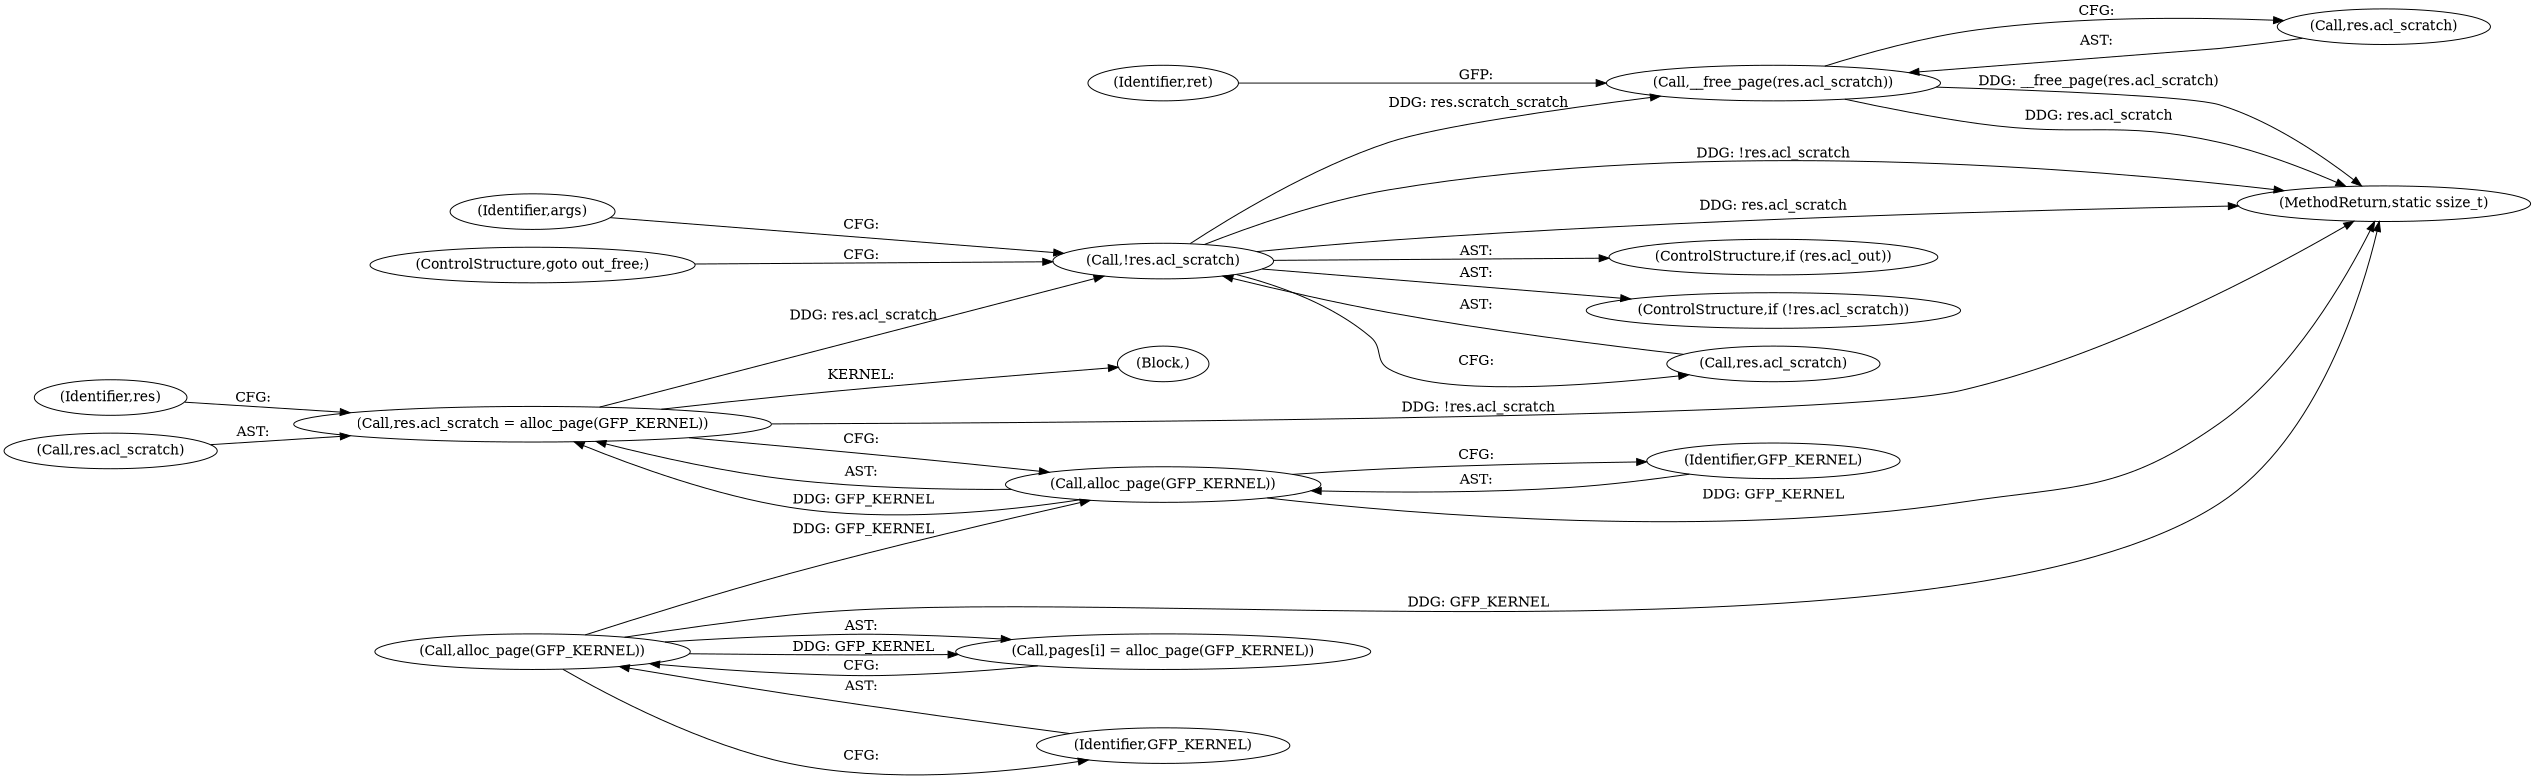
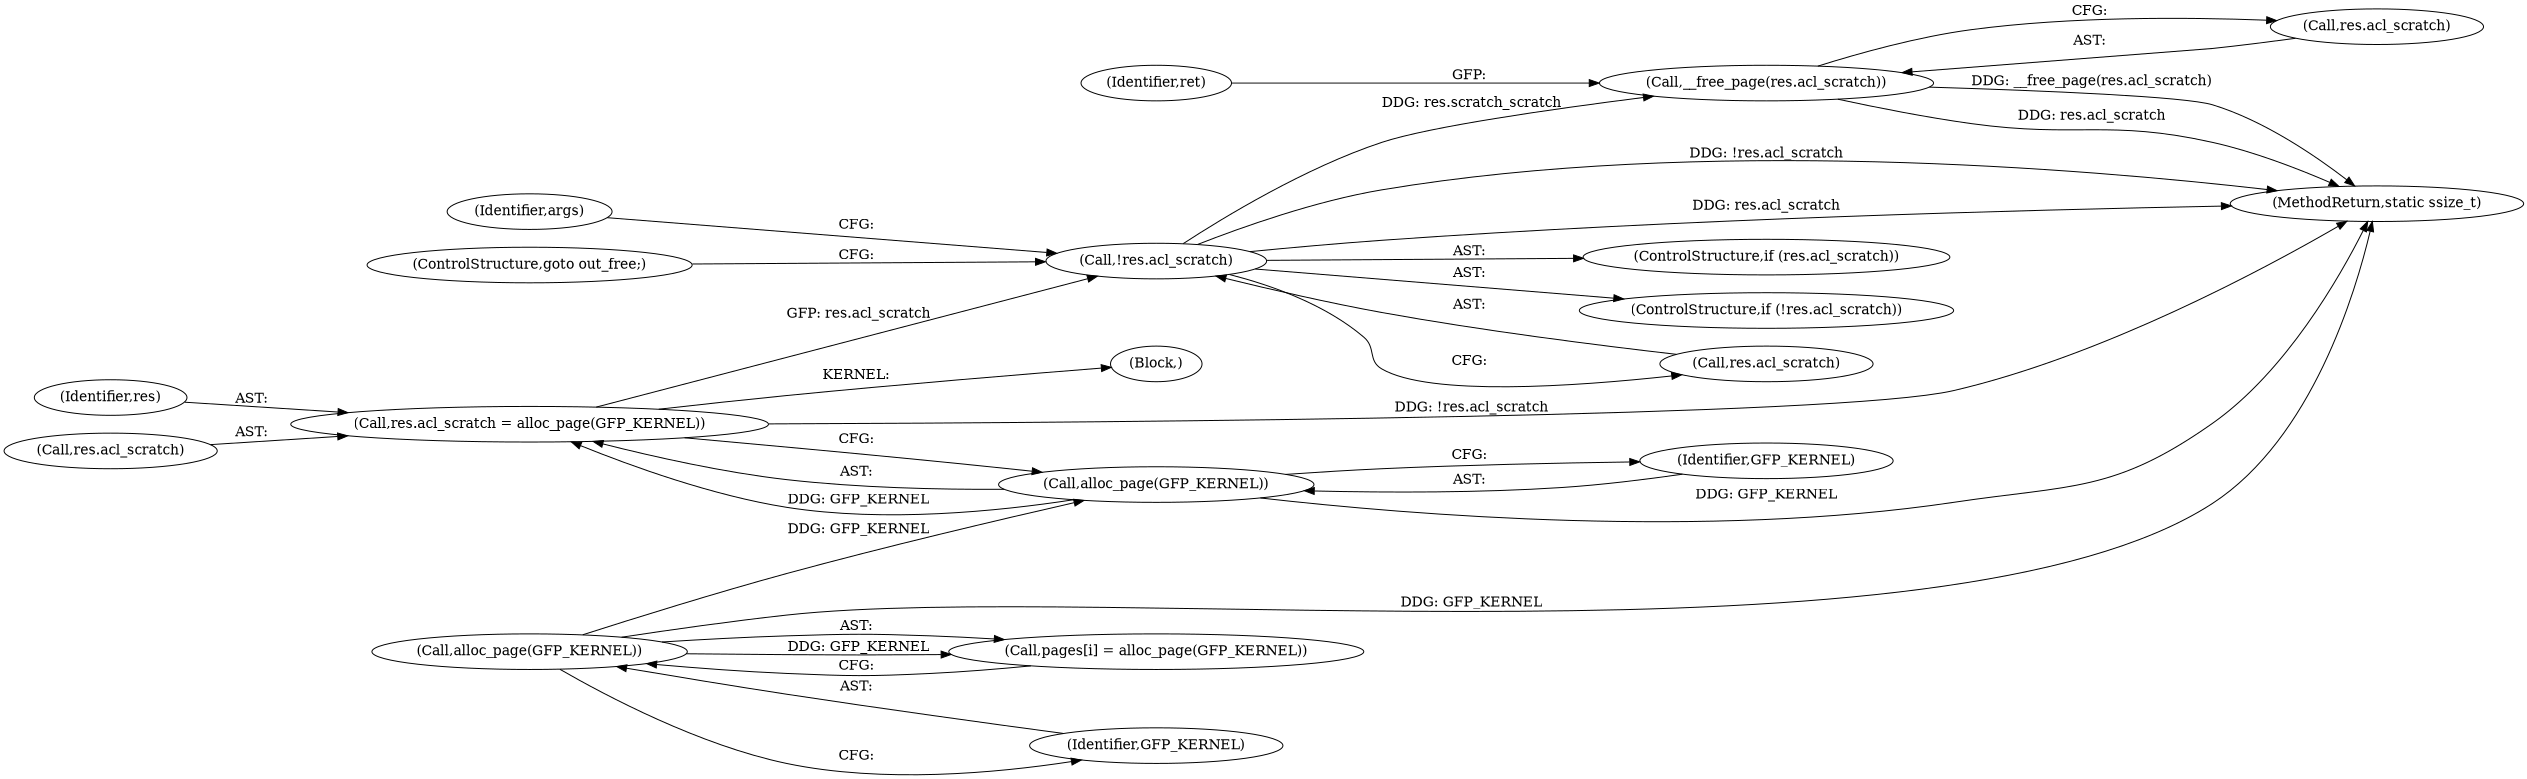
(1773, 257) -> (1766, 257)
(864, 316) -> (859, 314)
(255, 398) -> (254, 399)
